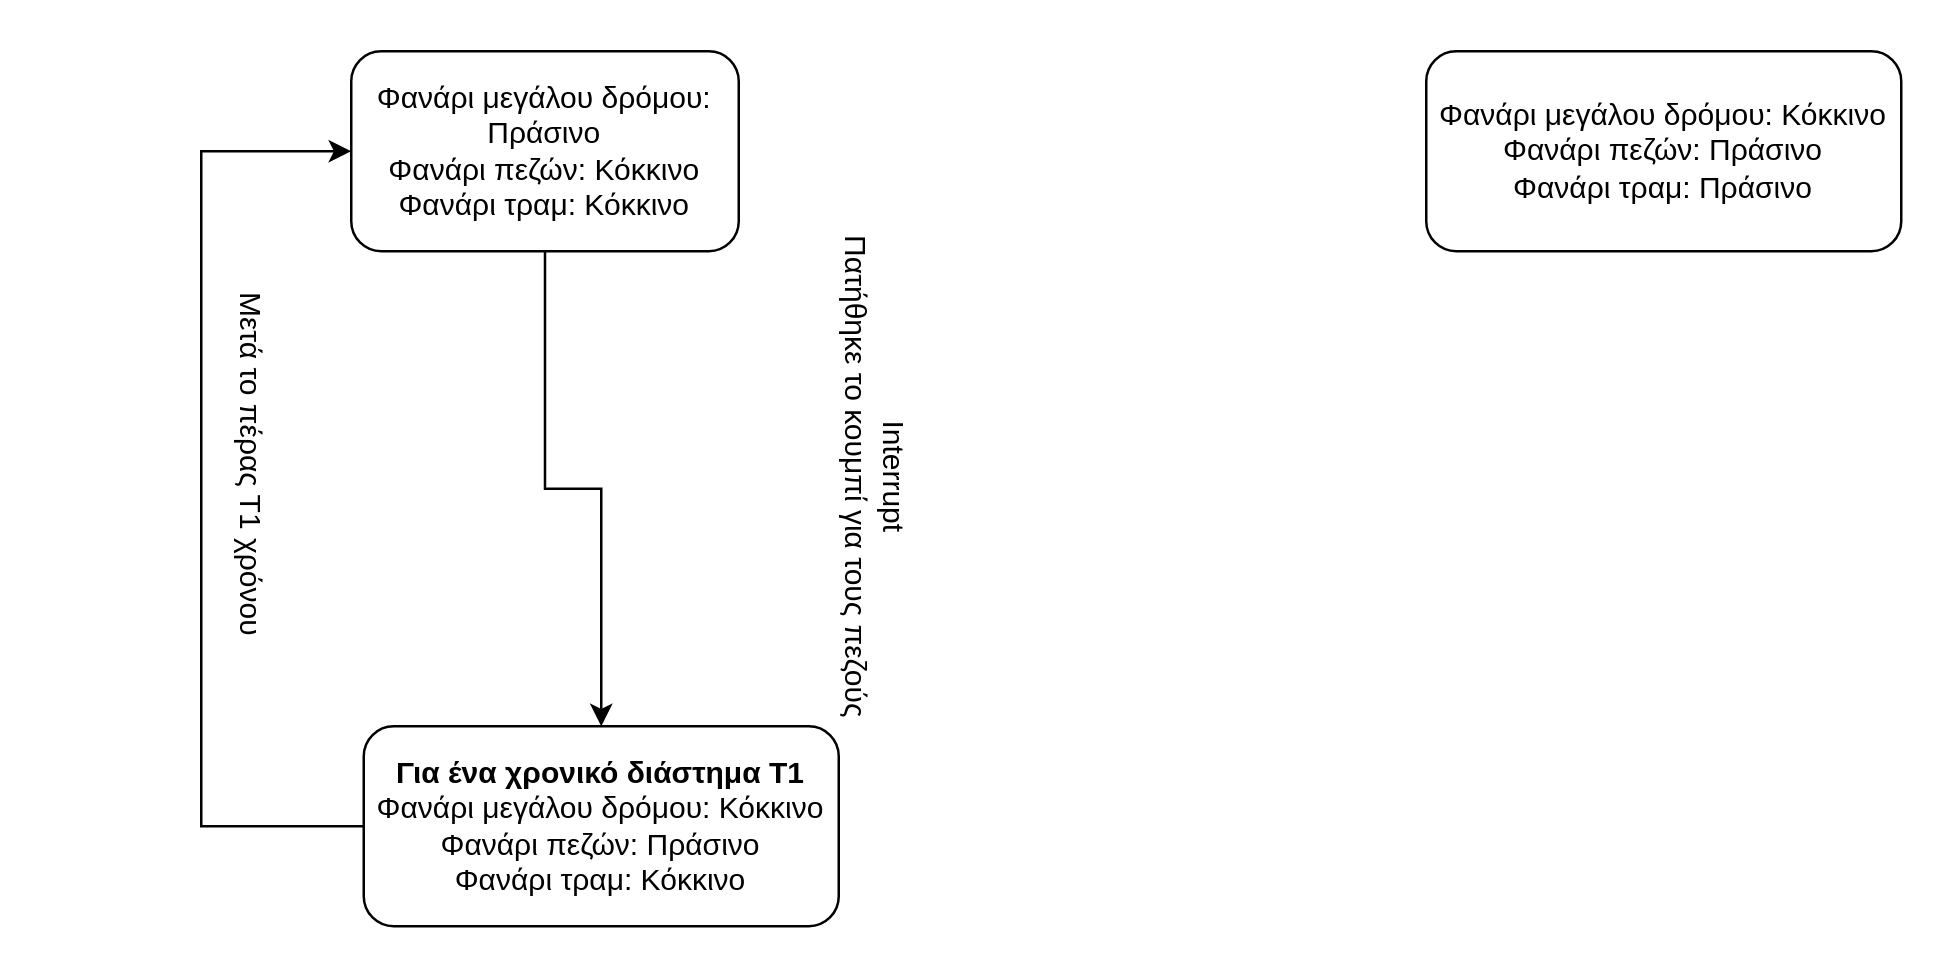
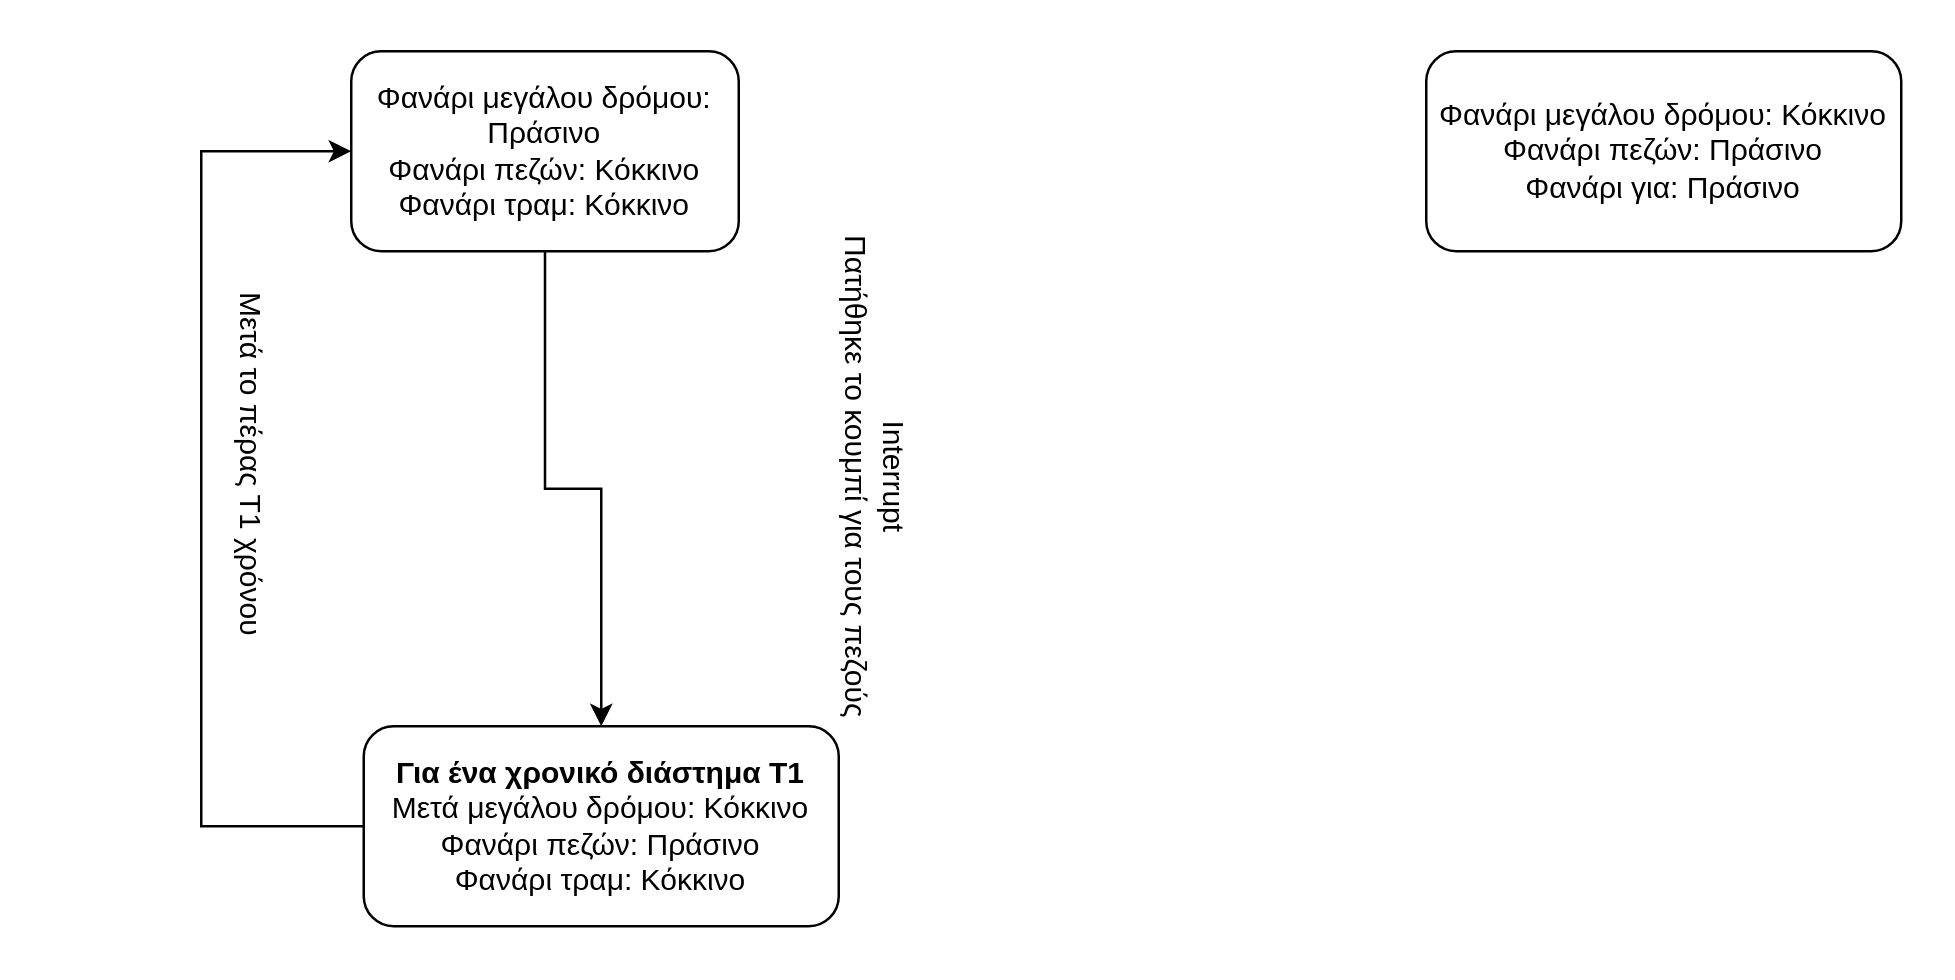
(1664, 151) -> (1664, 151)
(601, 826) -> (601, 826)
